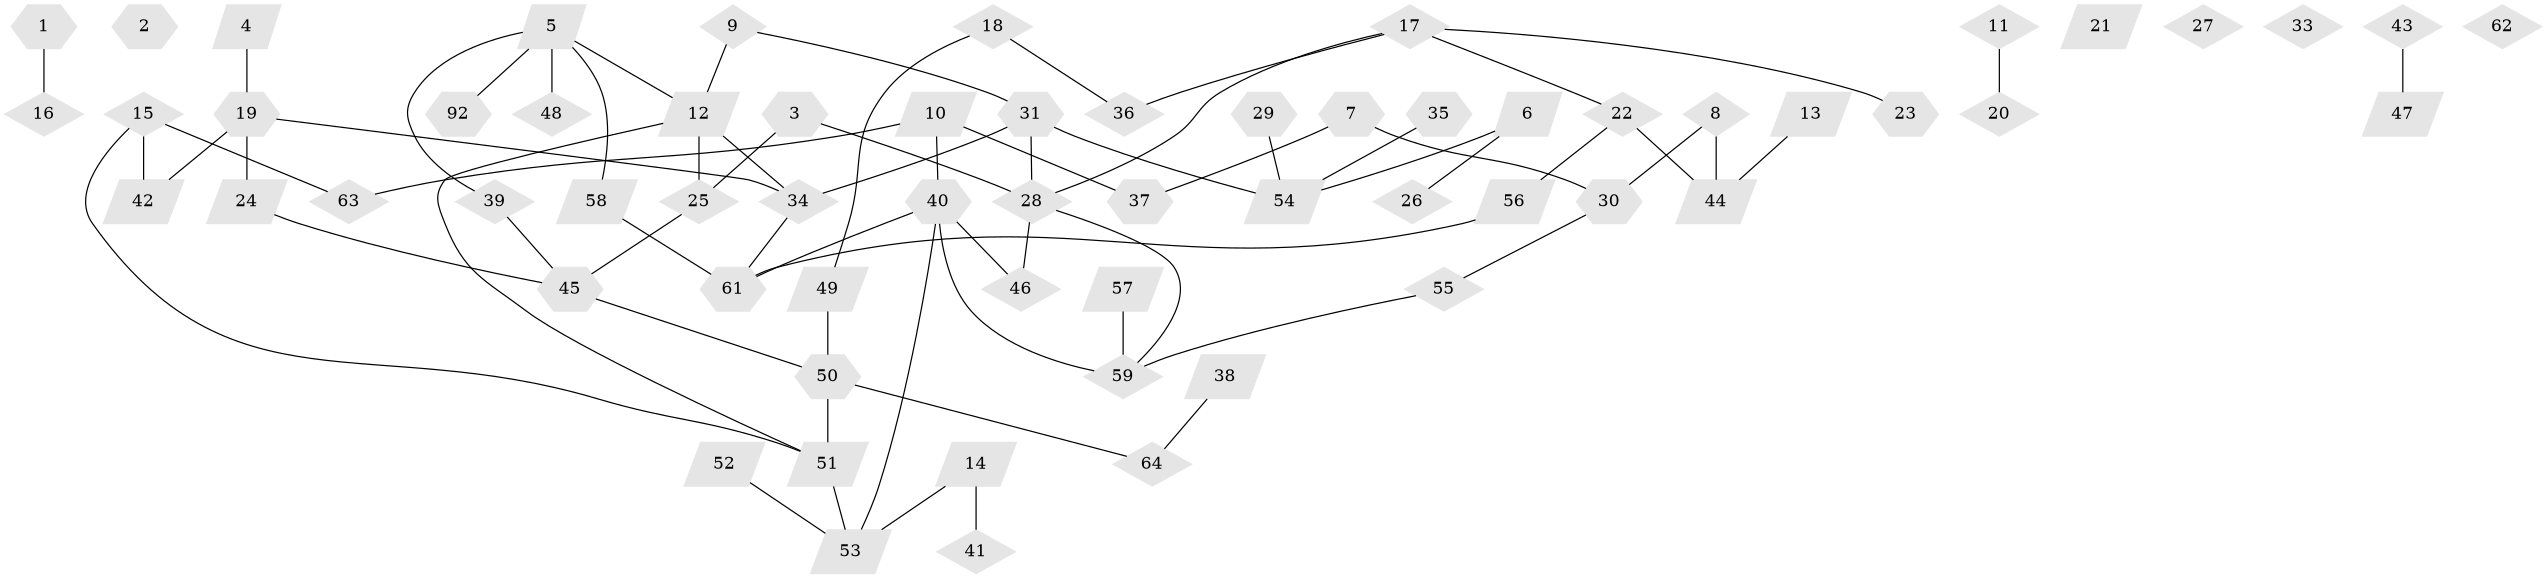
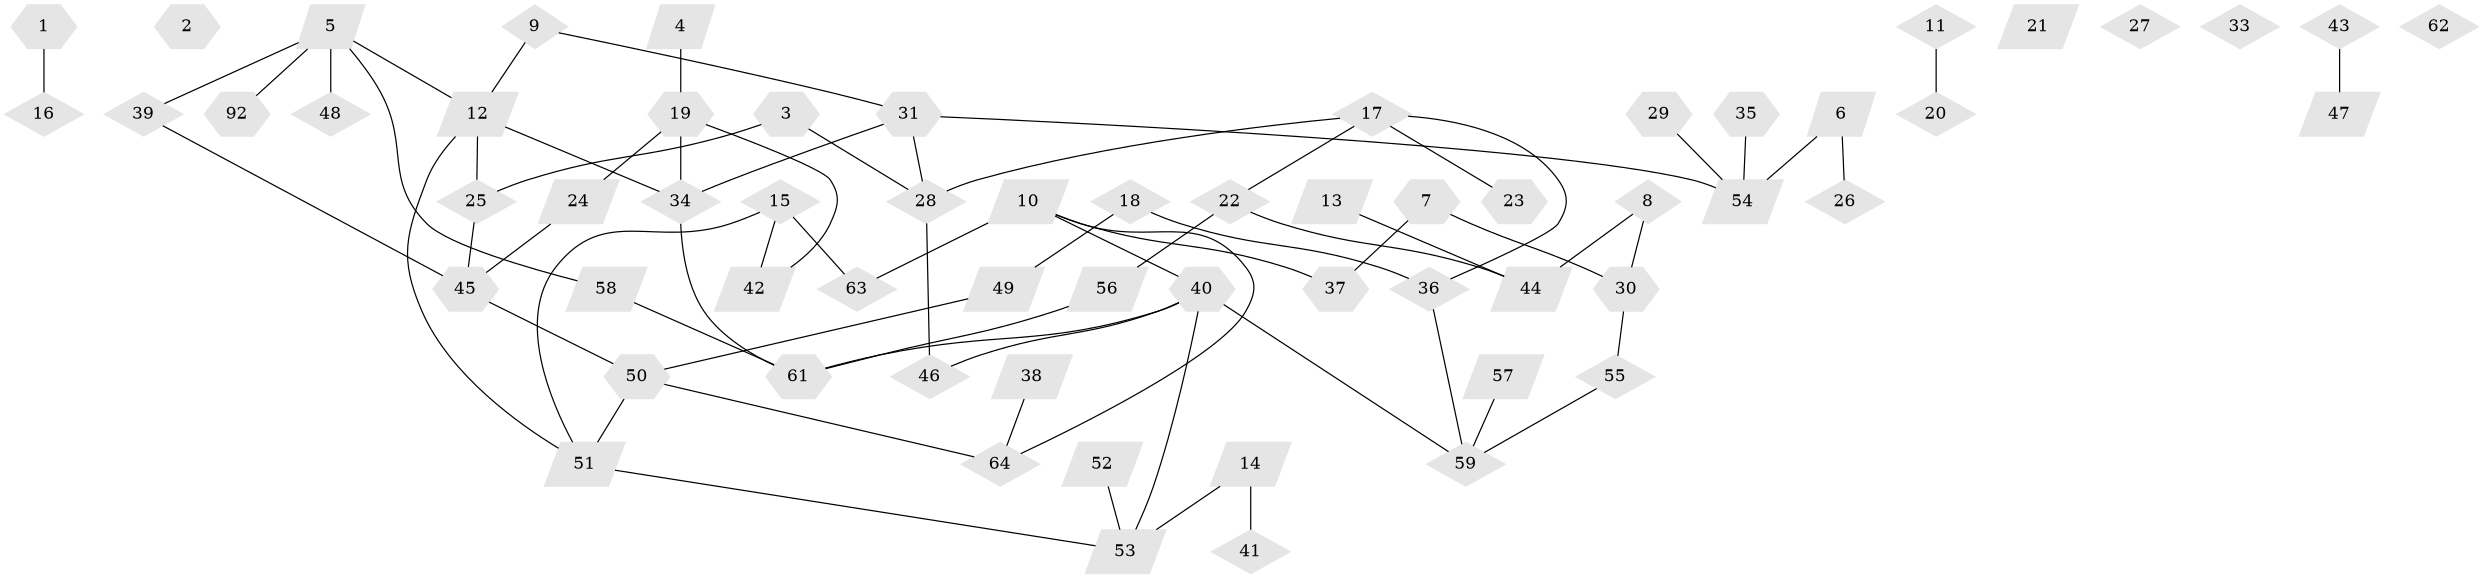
(1166, 259) -> (1448, 377)
none -> (1248, 307)
